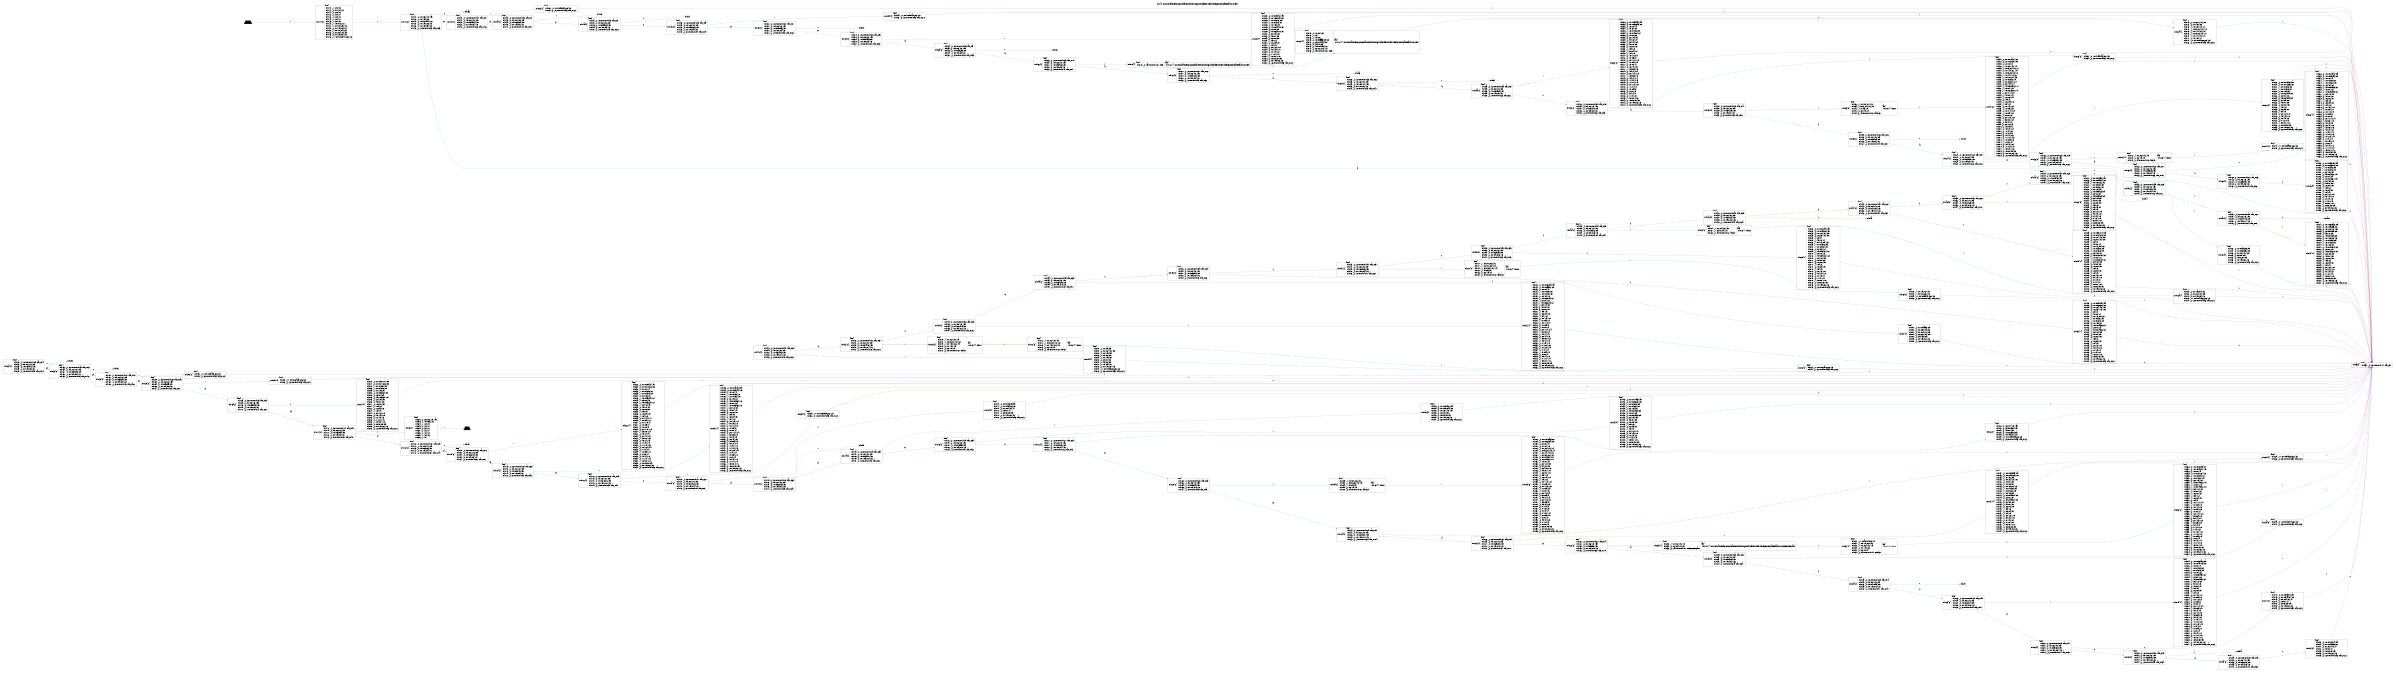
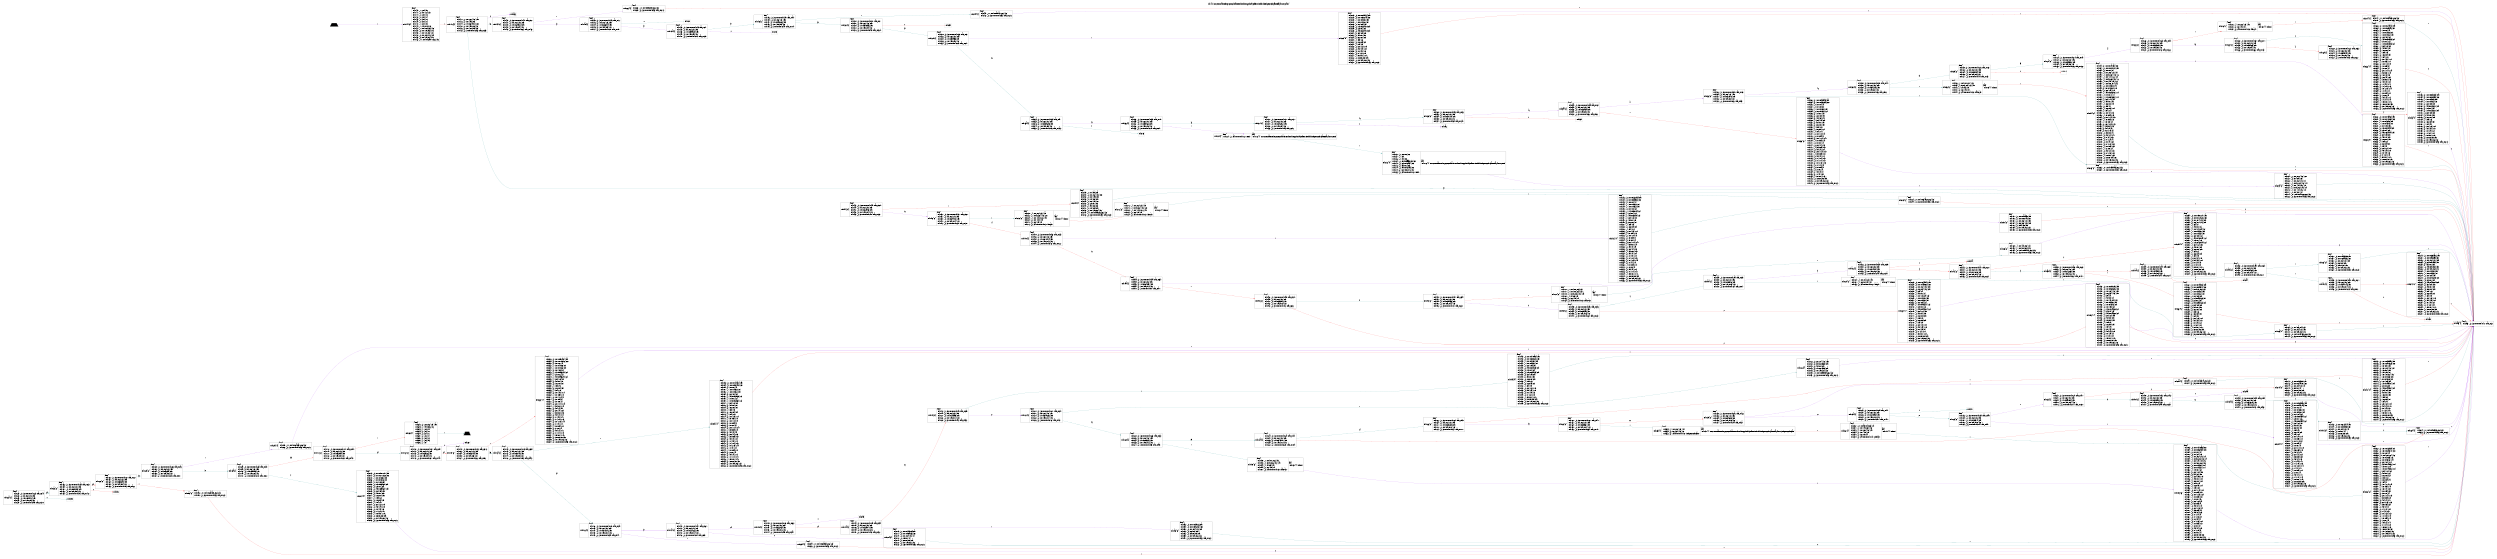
(2360, 519) -> (2383, 431)
